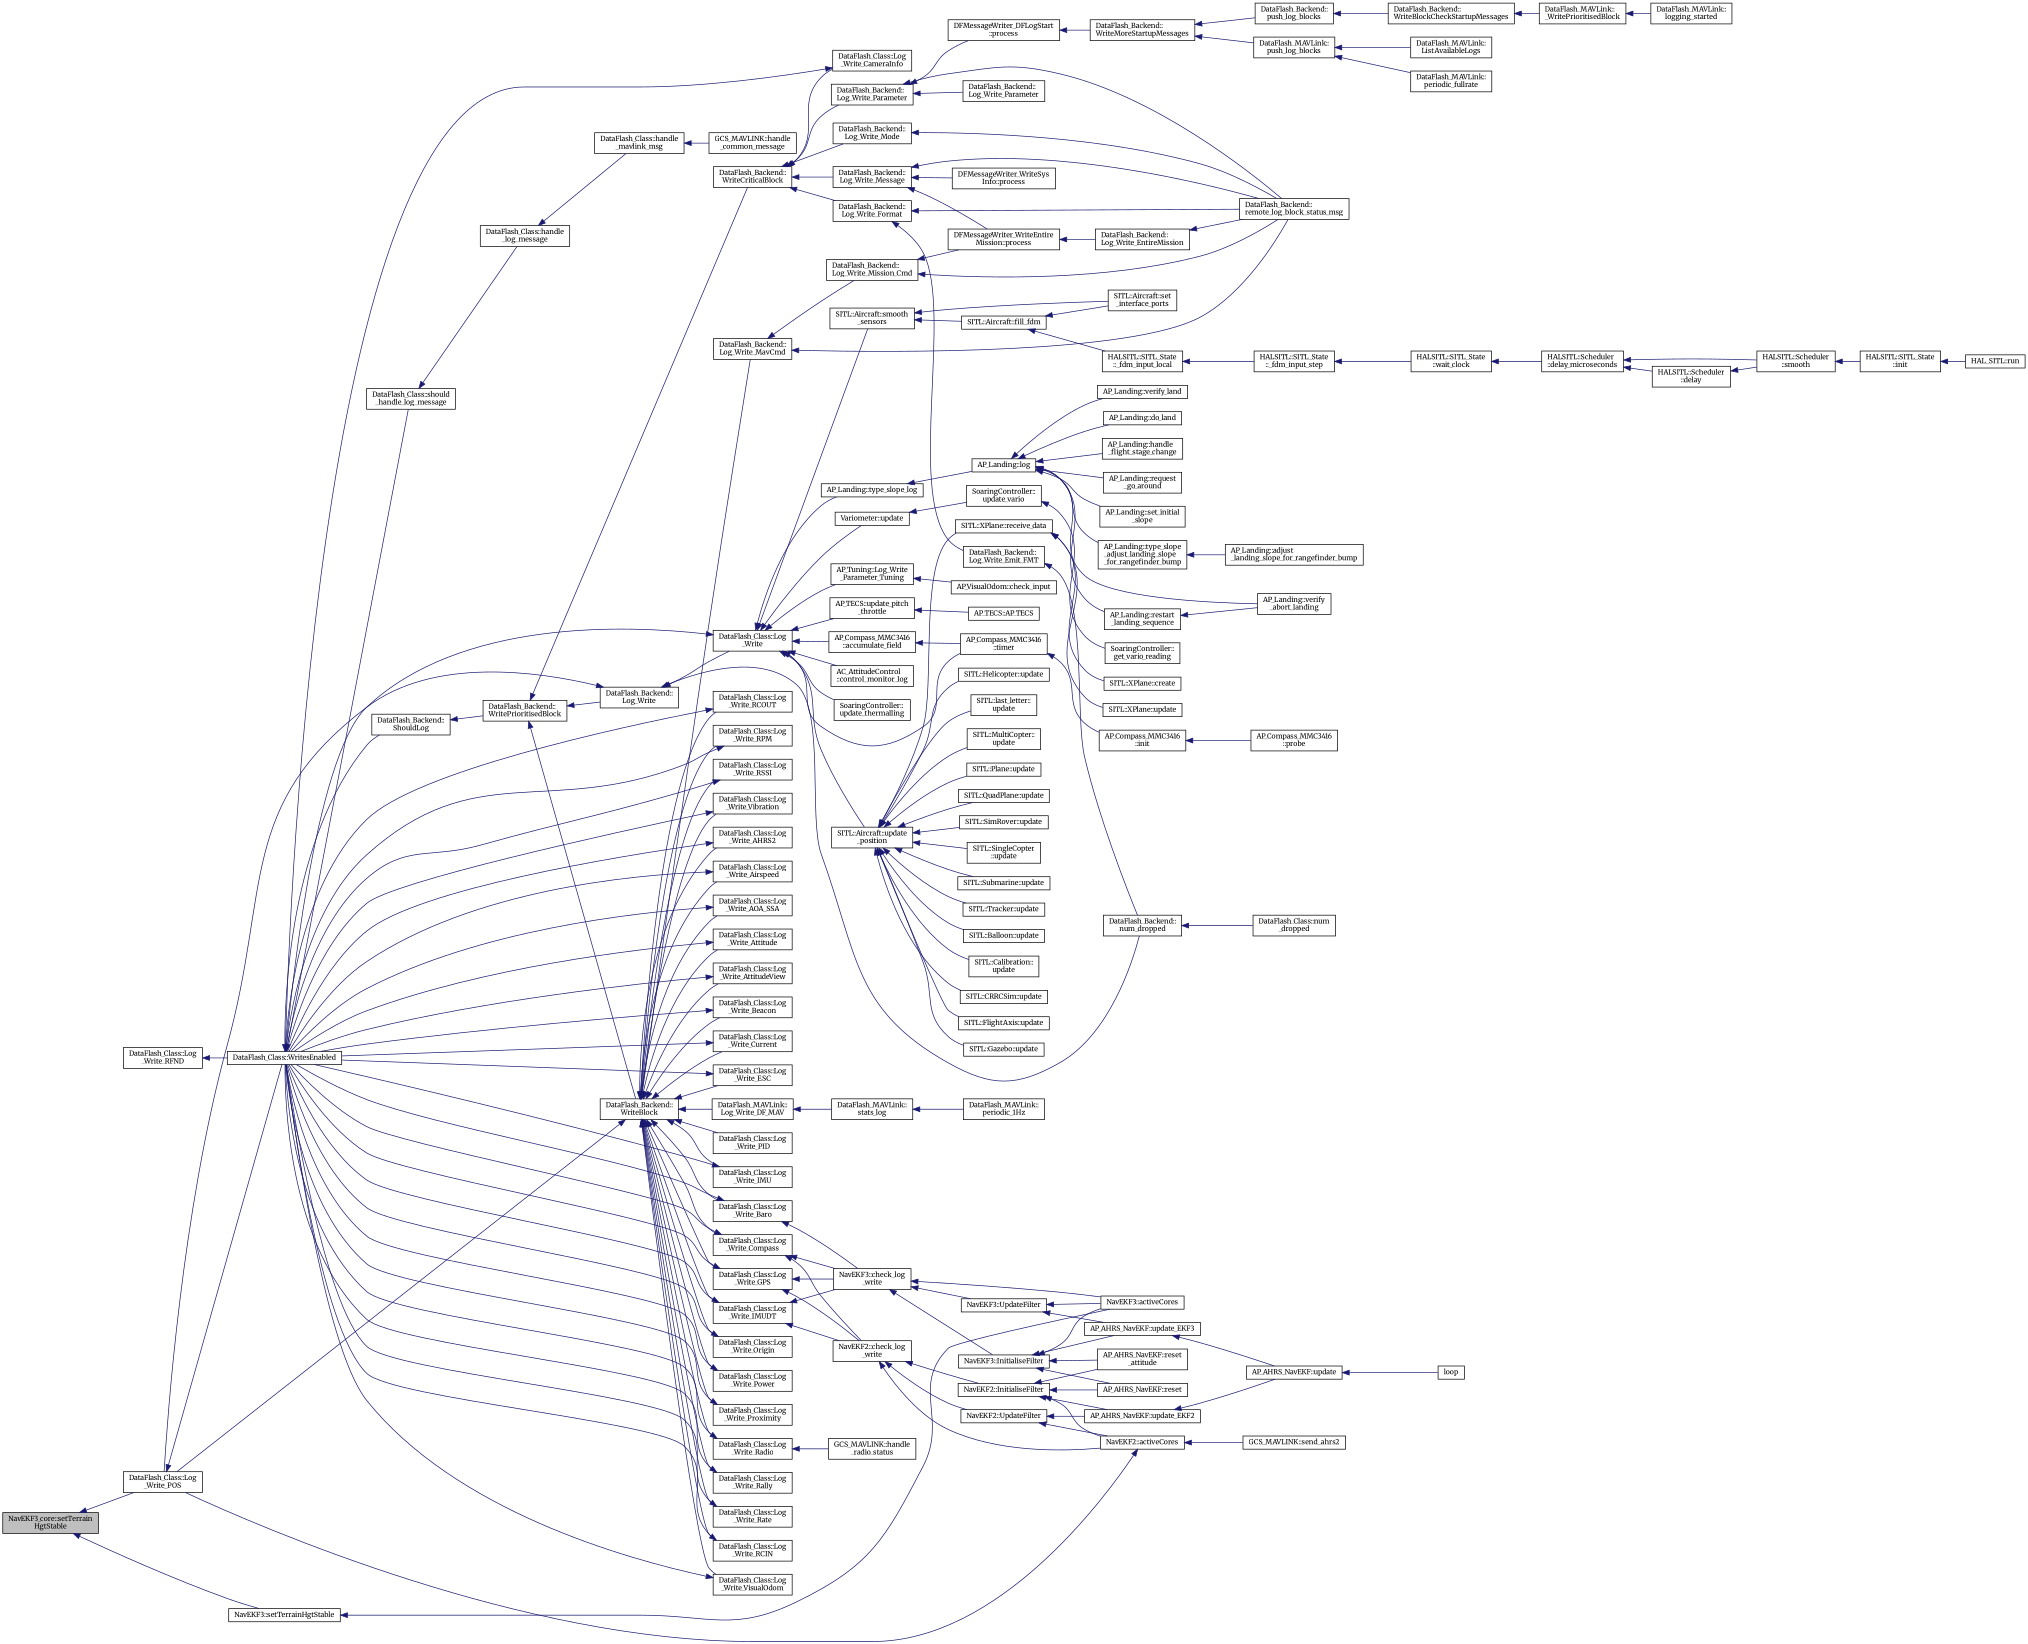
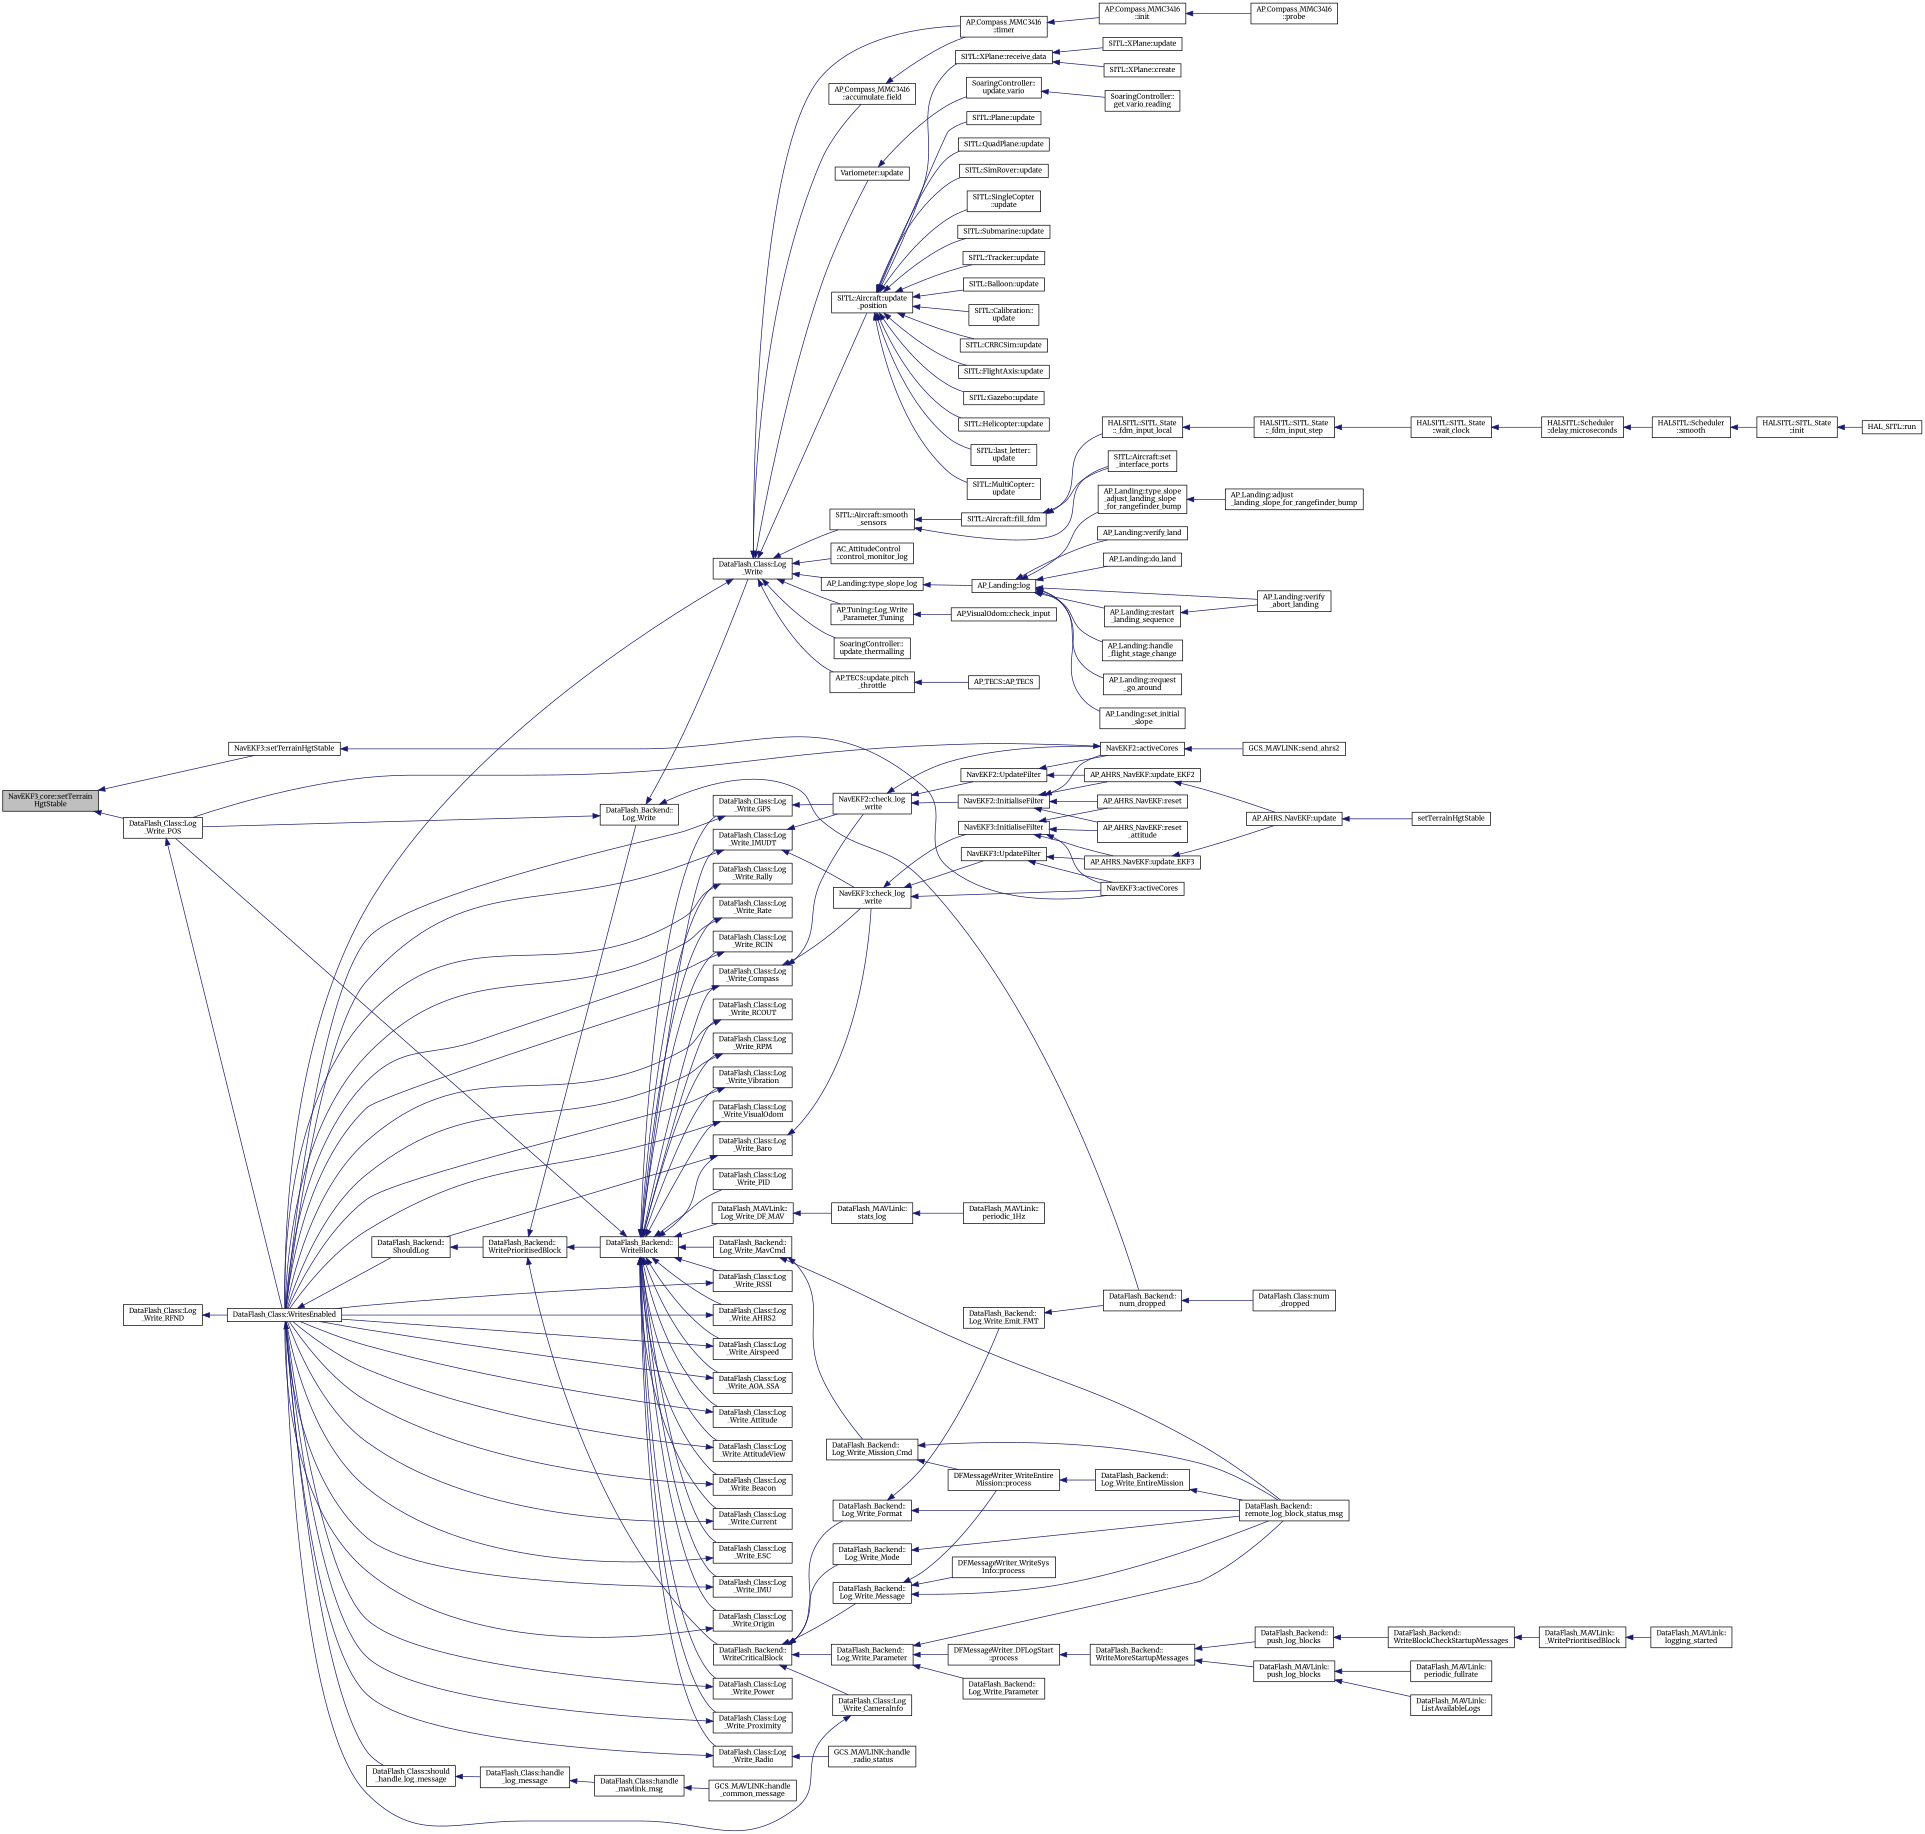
(1691, 377) -> none
(505, 1137) -> (572, 1199)
(816, 1279) -> none
(1451, 1373) -> (1451, 819)
